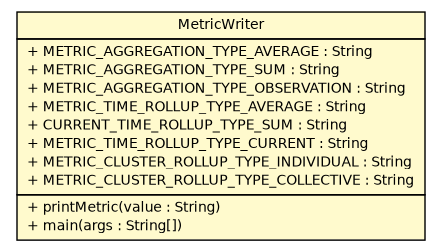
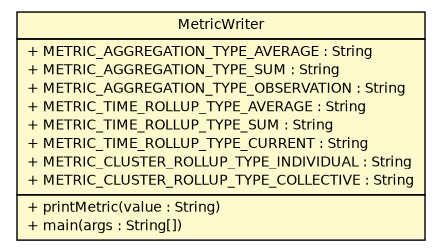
(187, 125) -> (181, 125)
